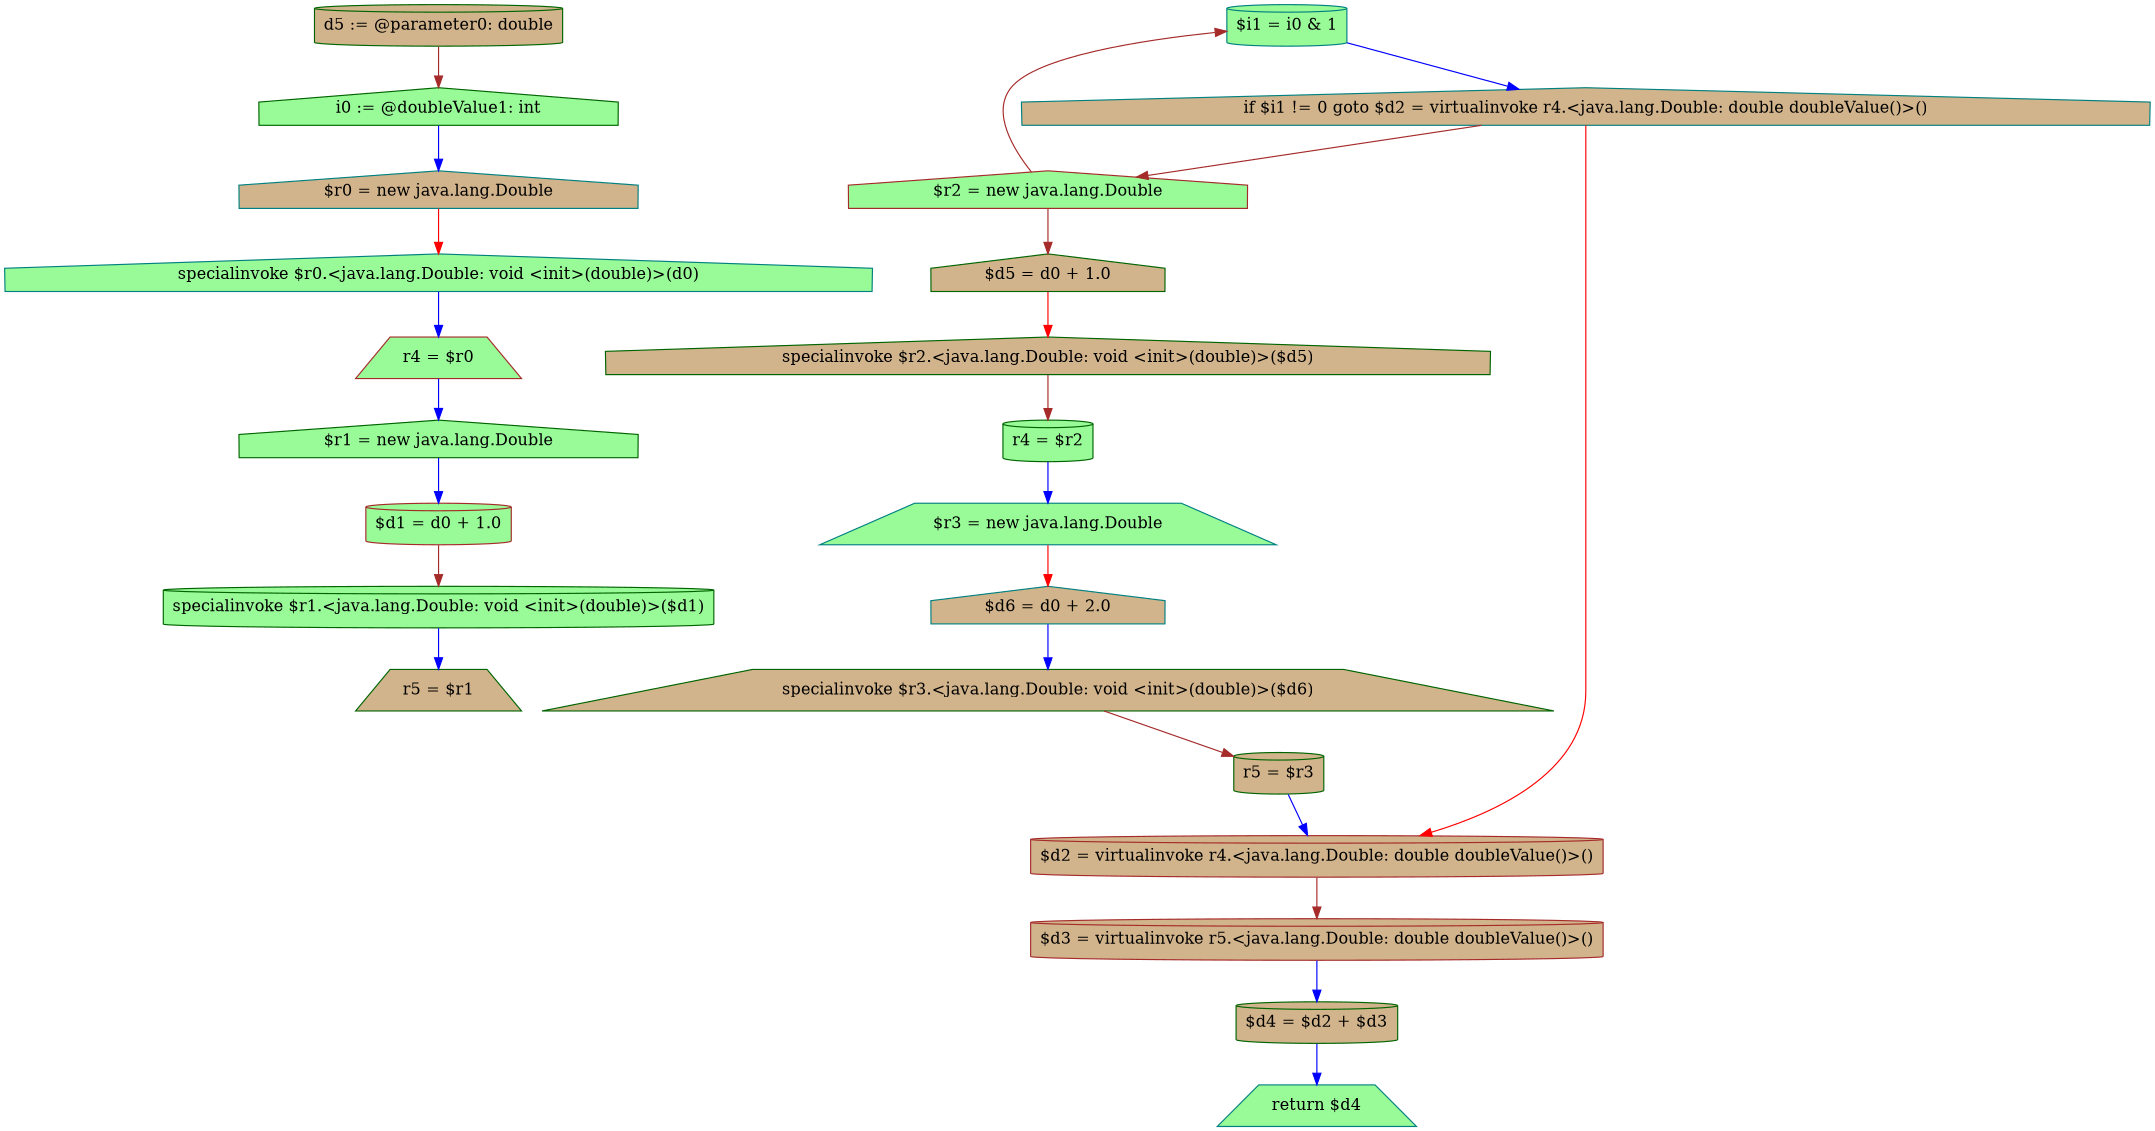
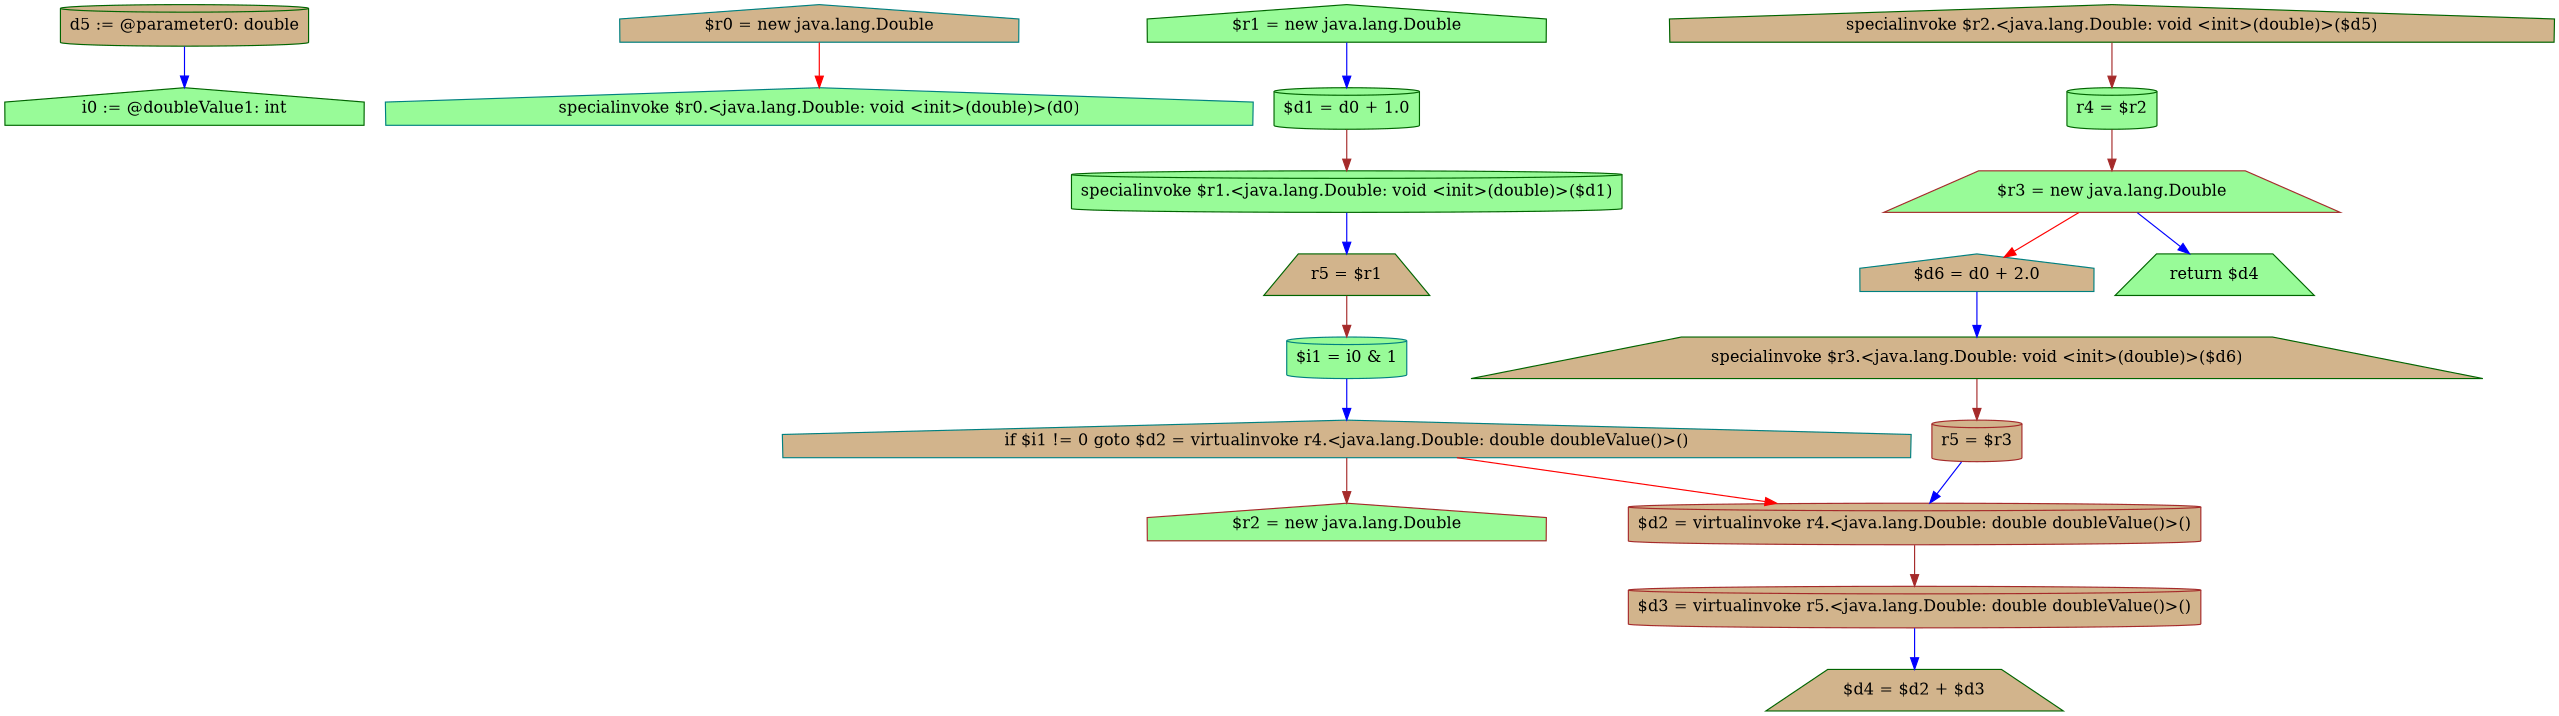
(1064, 60) -> (1347, 311)
(439, 61) -> (184, 61)
(439, 142) -> none
(1048, 275) -> none
(439, 358) -> none
(1048, 477) -> (2112, 144)
(439, 524) -> (1347, 108)
(1048, 524) -> (2112, 192)
(1279, 773) -> (1977, 441)
(1317, 1023) -> (1915, 690)
(1317, 1058) -> (2159, 230)
(1317, 1106) -> (2215, 275)
